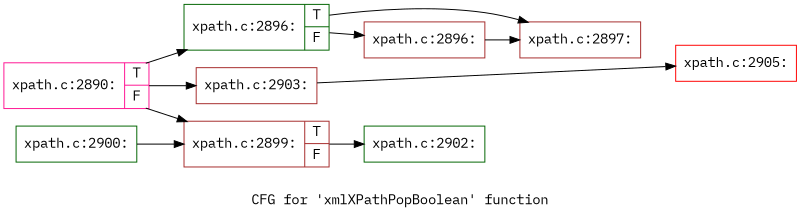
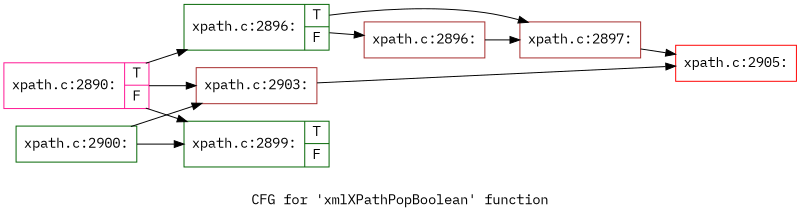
none -> (653, 51)
none -> (157, 118)
(257, 144) -> (257, 144)
(424, 144) -> none
